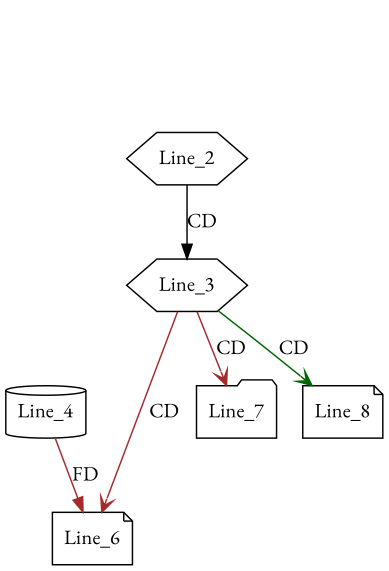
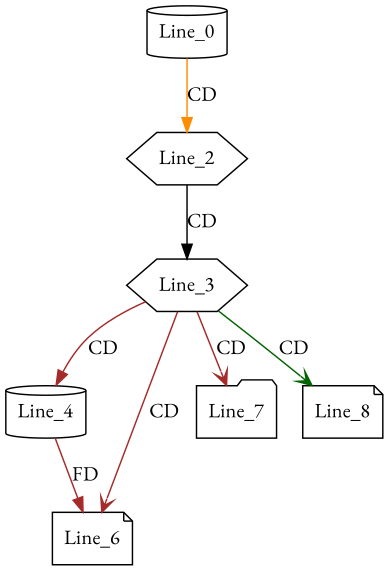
none -> (187, 32)
none -> (98, 329)
